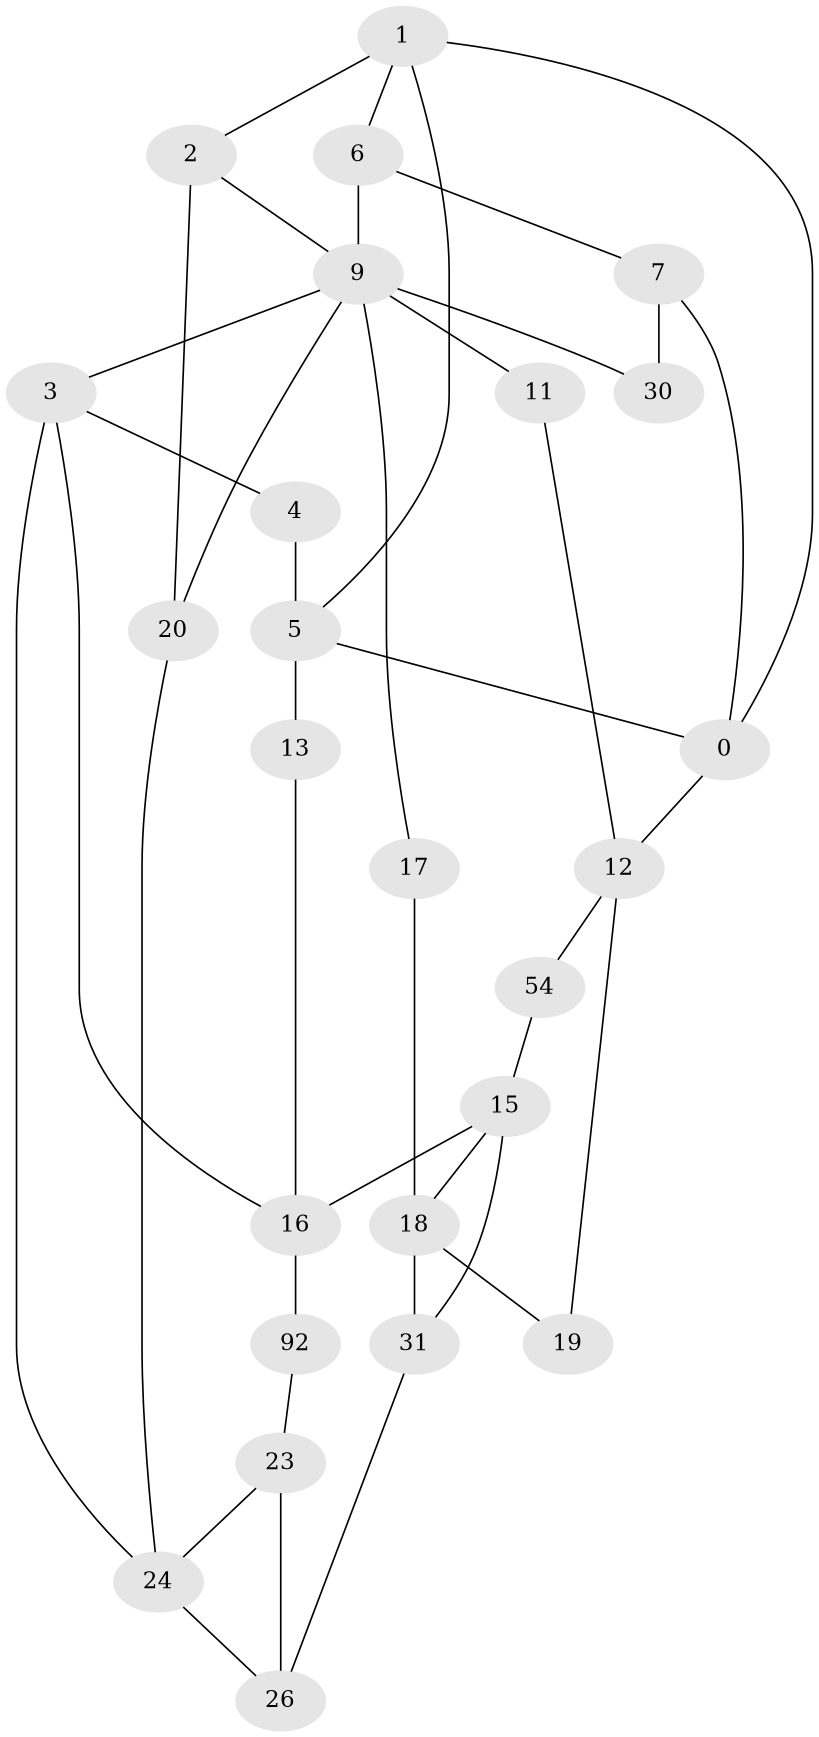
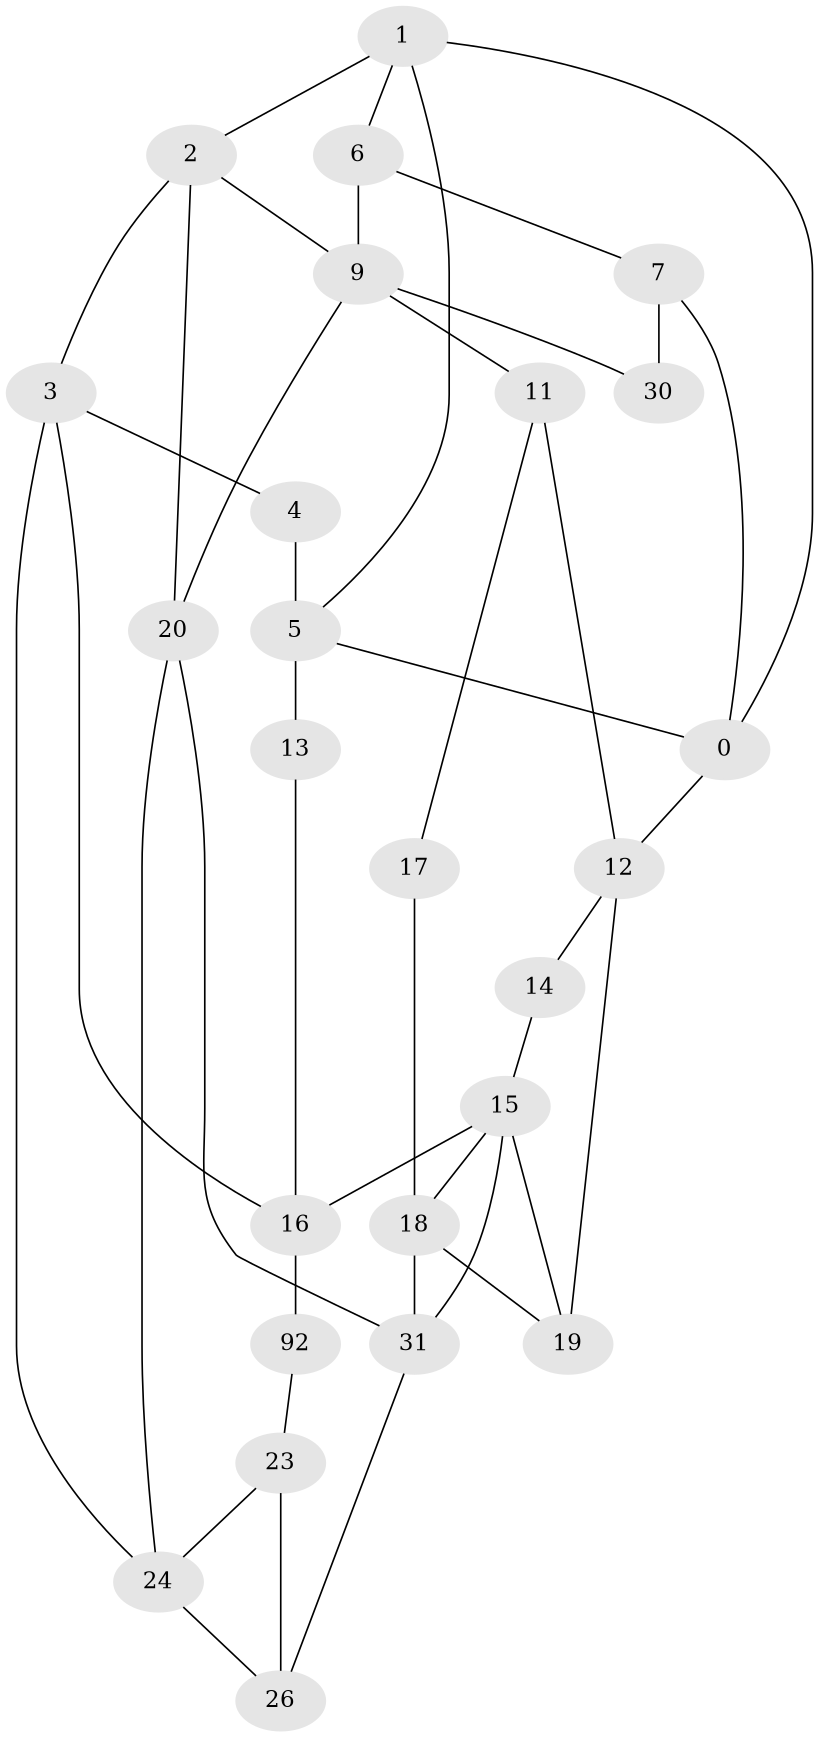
(205, 334) -> (106, 267)
(386, 571) -> (477, 631)
(540, 988) -> (540, 988)
none -> (205, 1041)
none -> (537, 1225)
